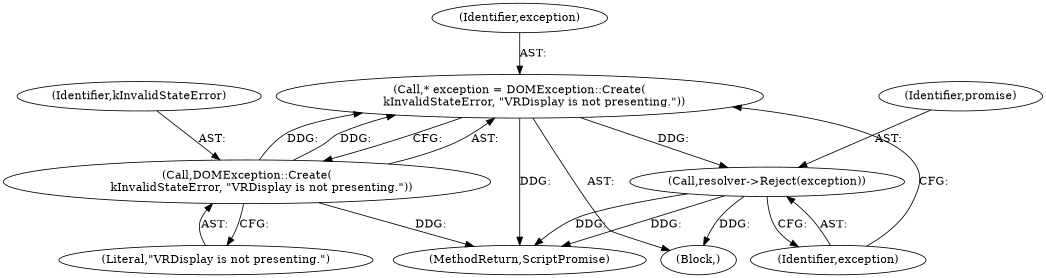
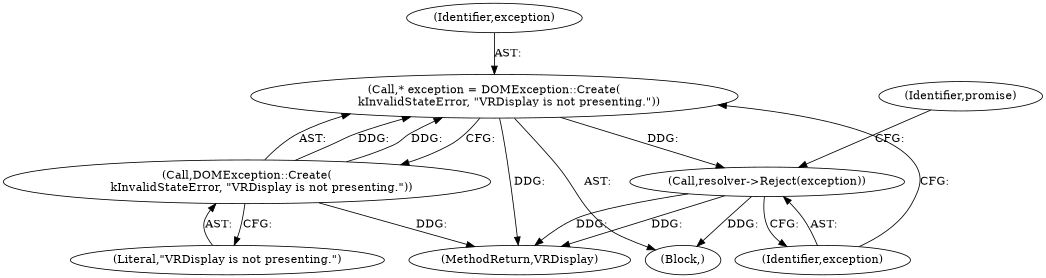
(139, 96) -> none
(890, 139) -> (892, 139)
(520, 260) -> (520, 260)
